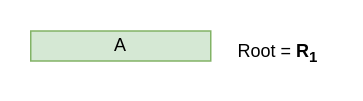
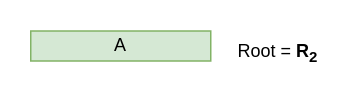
(278, 53) -> (278, 53)
